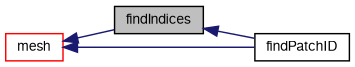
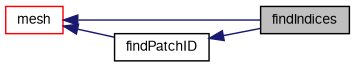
(236, 35) -> (242, 32)
